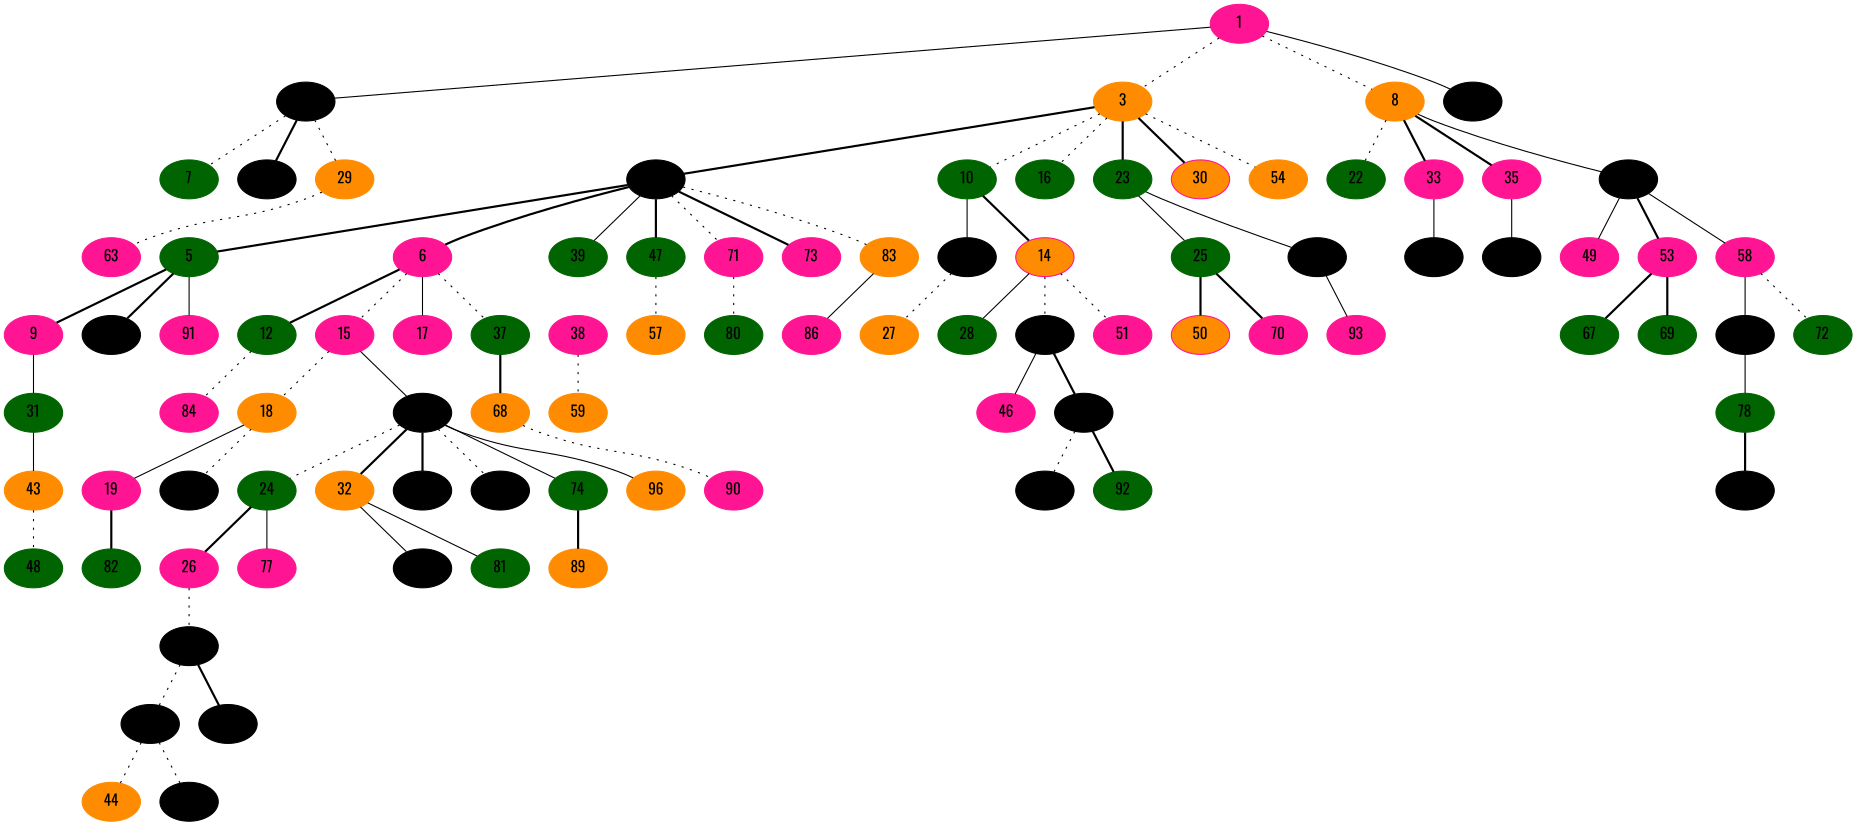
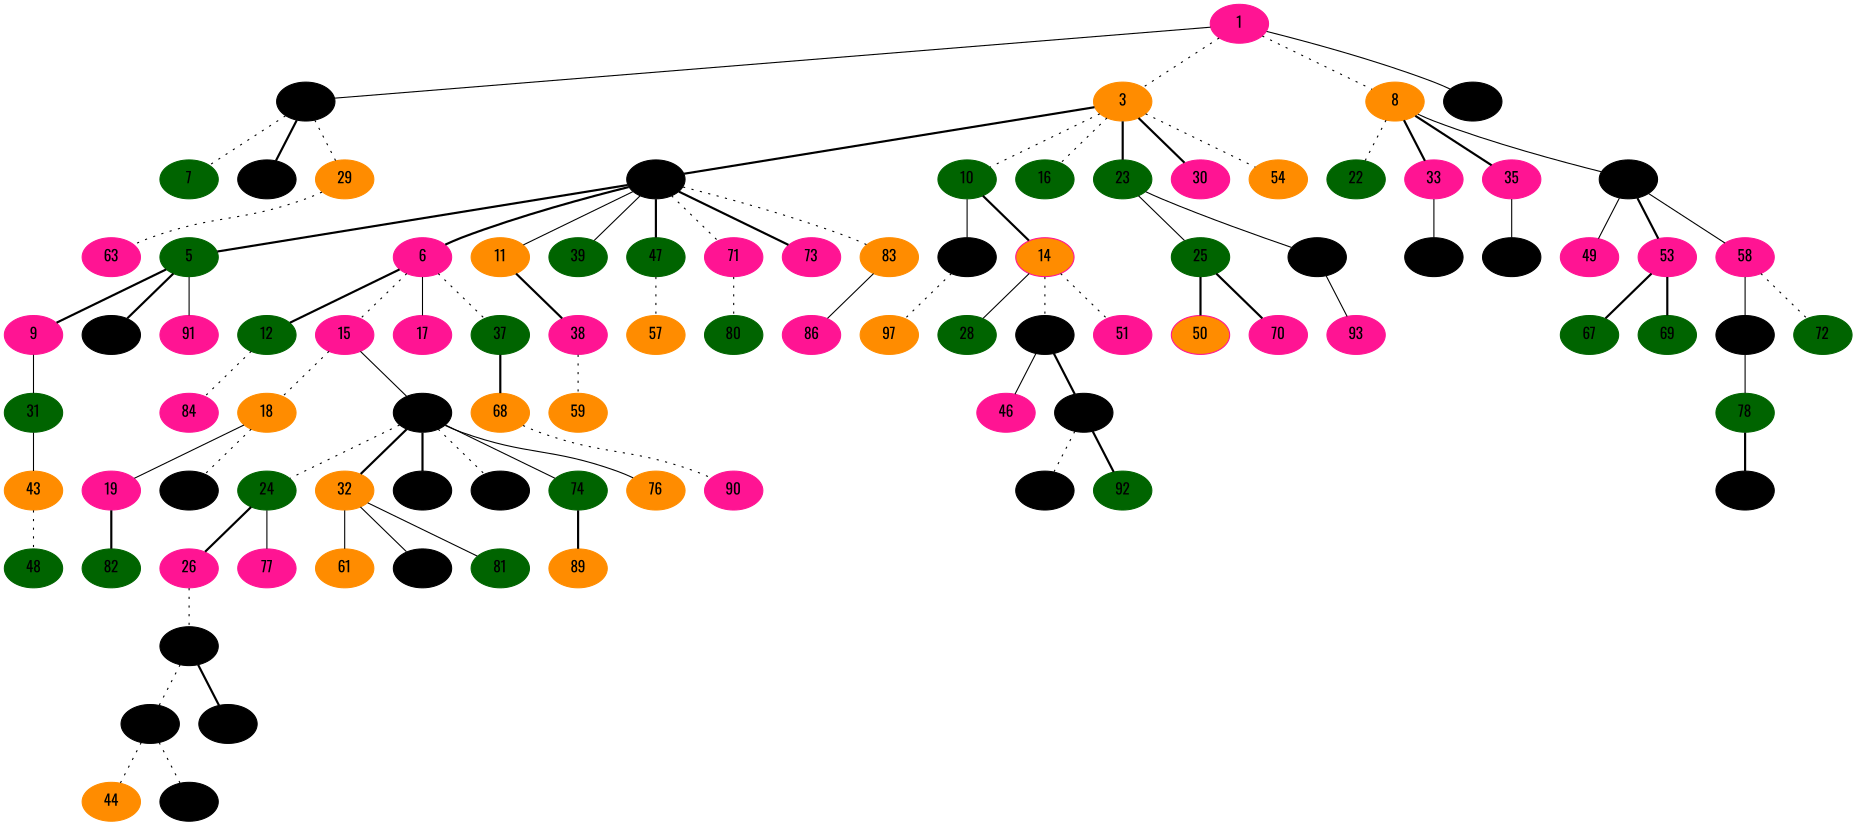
(1200, 179) -> (1200, 179)
none -> (500, 257)
(889, 335) -> (889, 335)
(656, 491) -> (656, 491)
none -> (345, 568)
